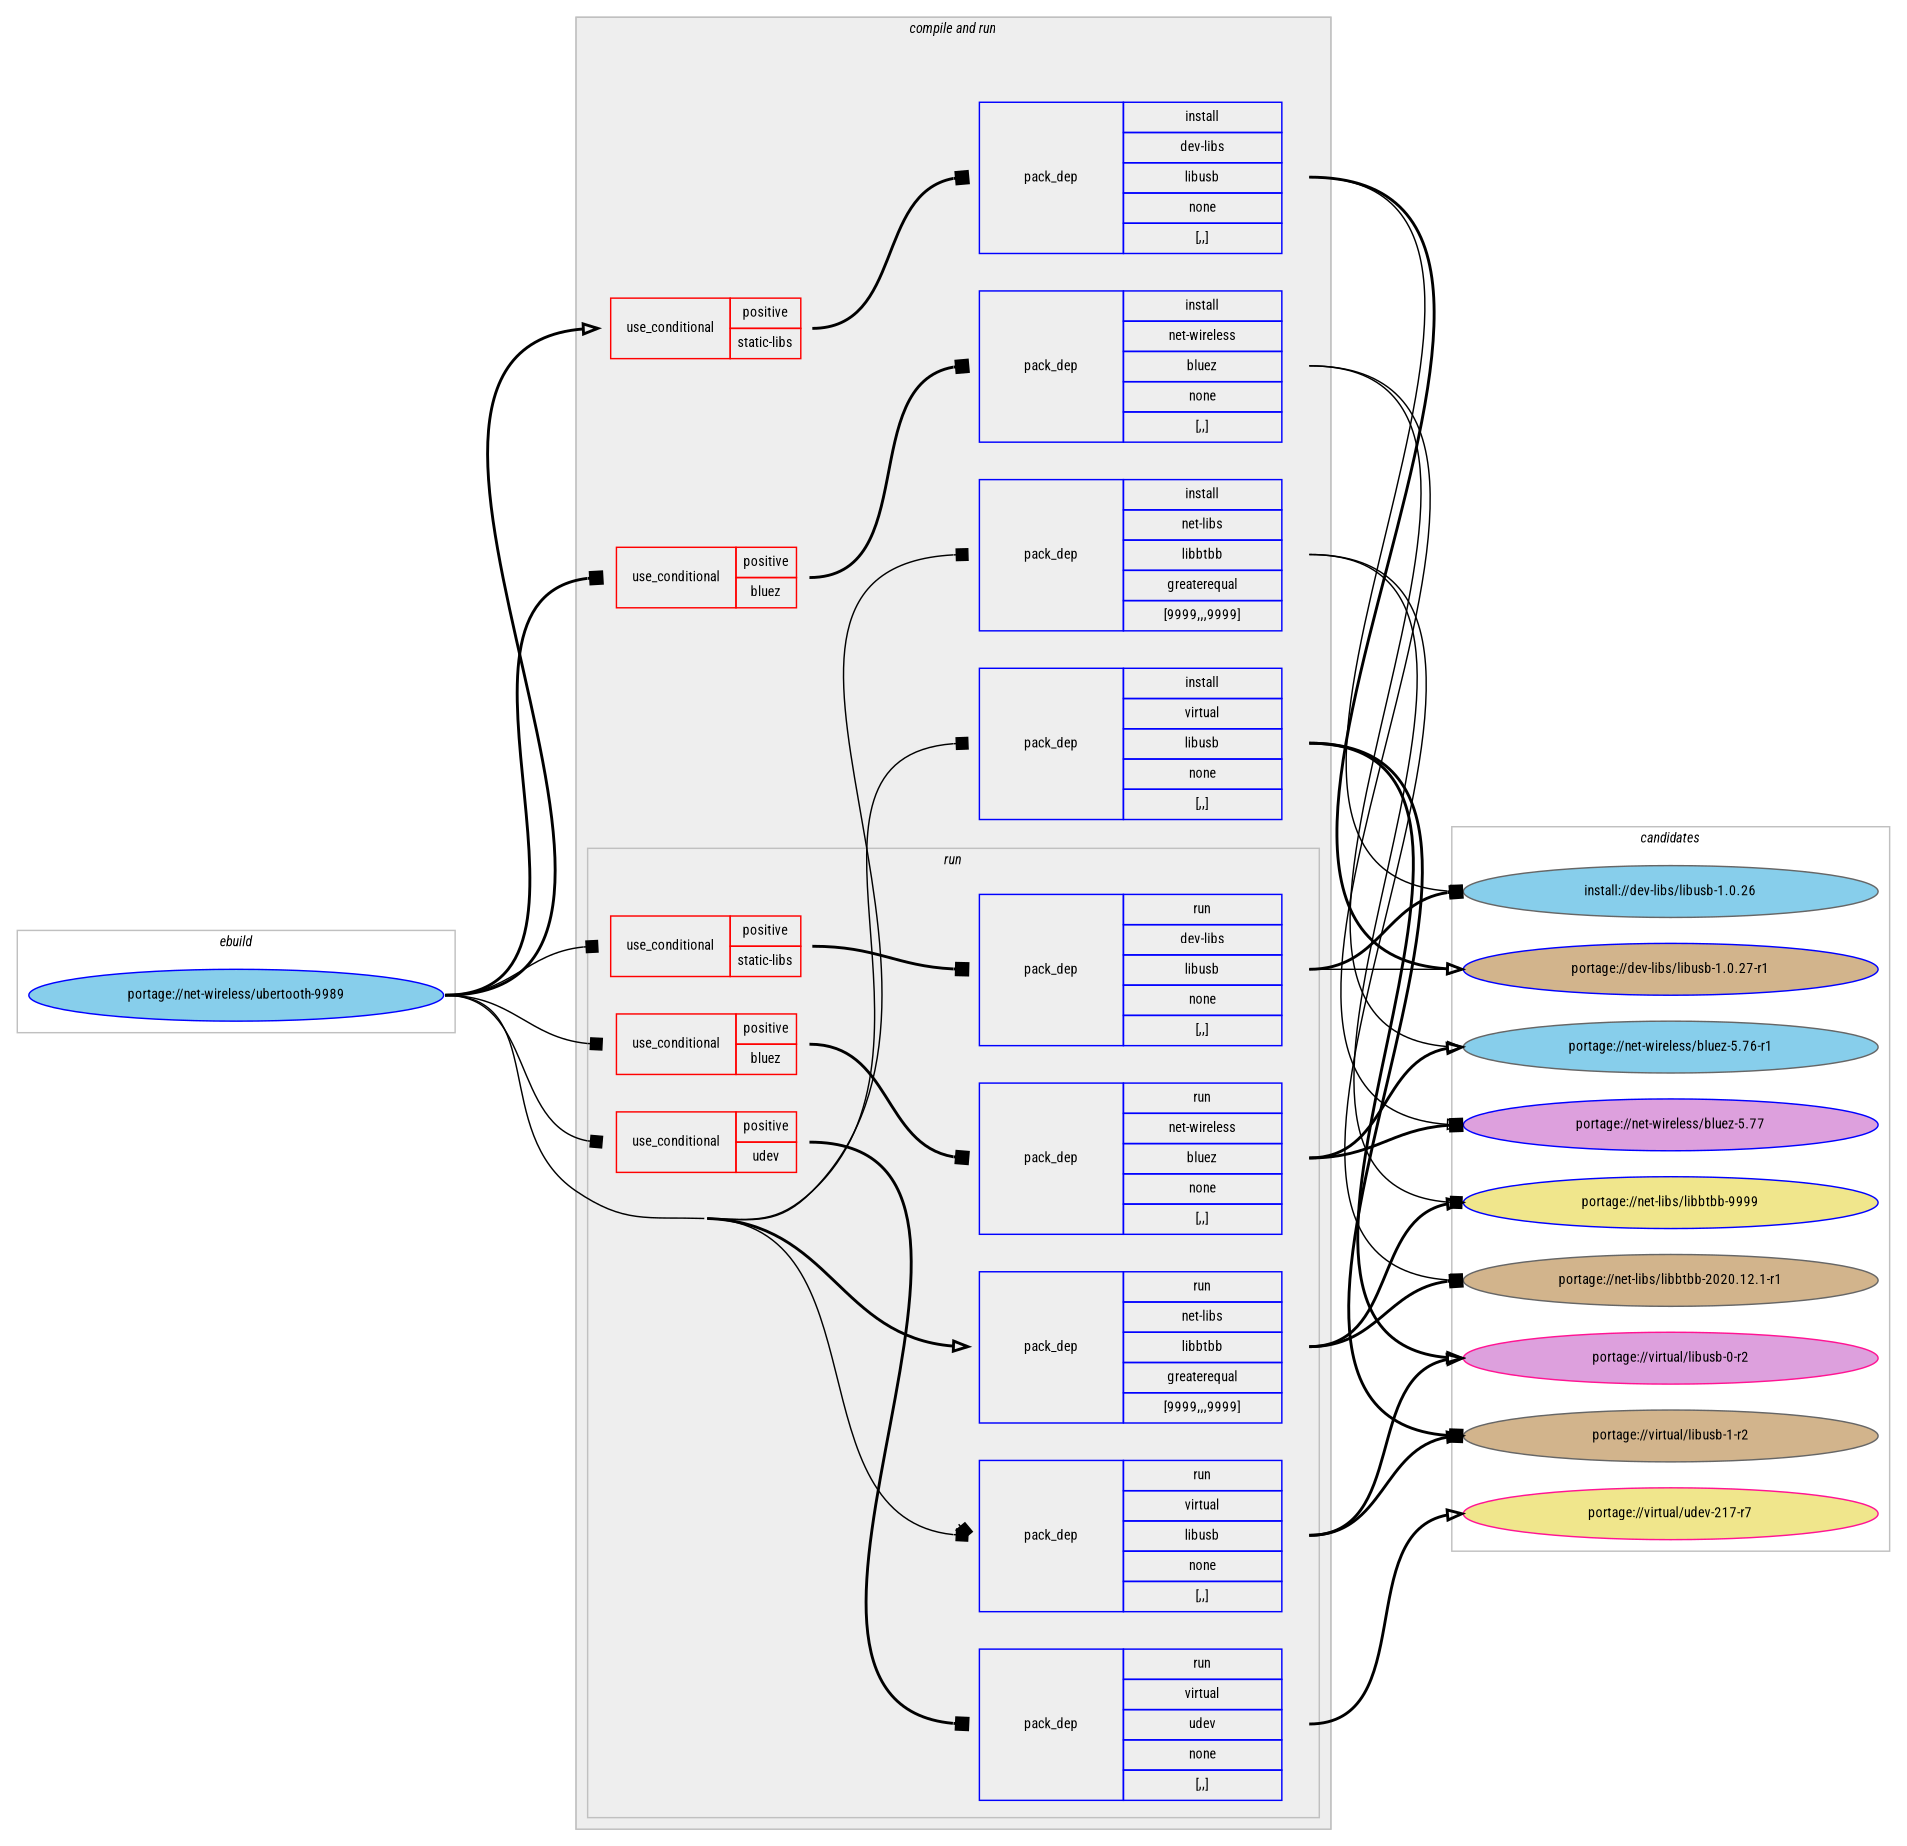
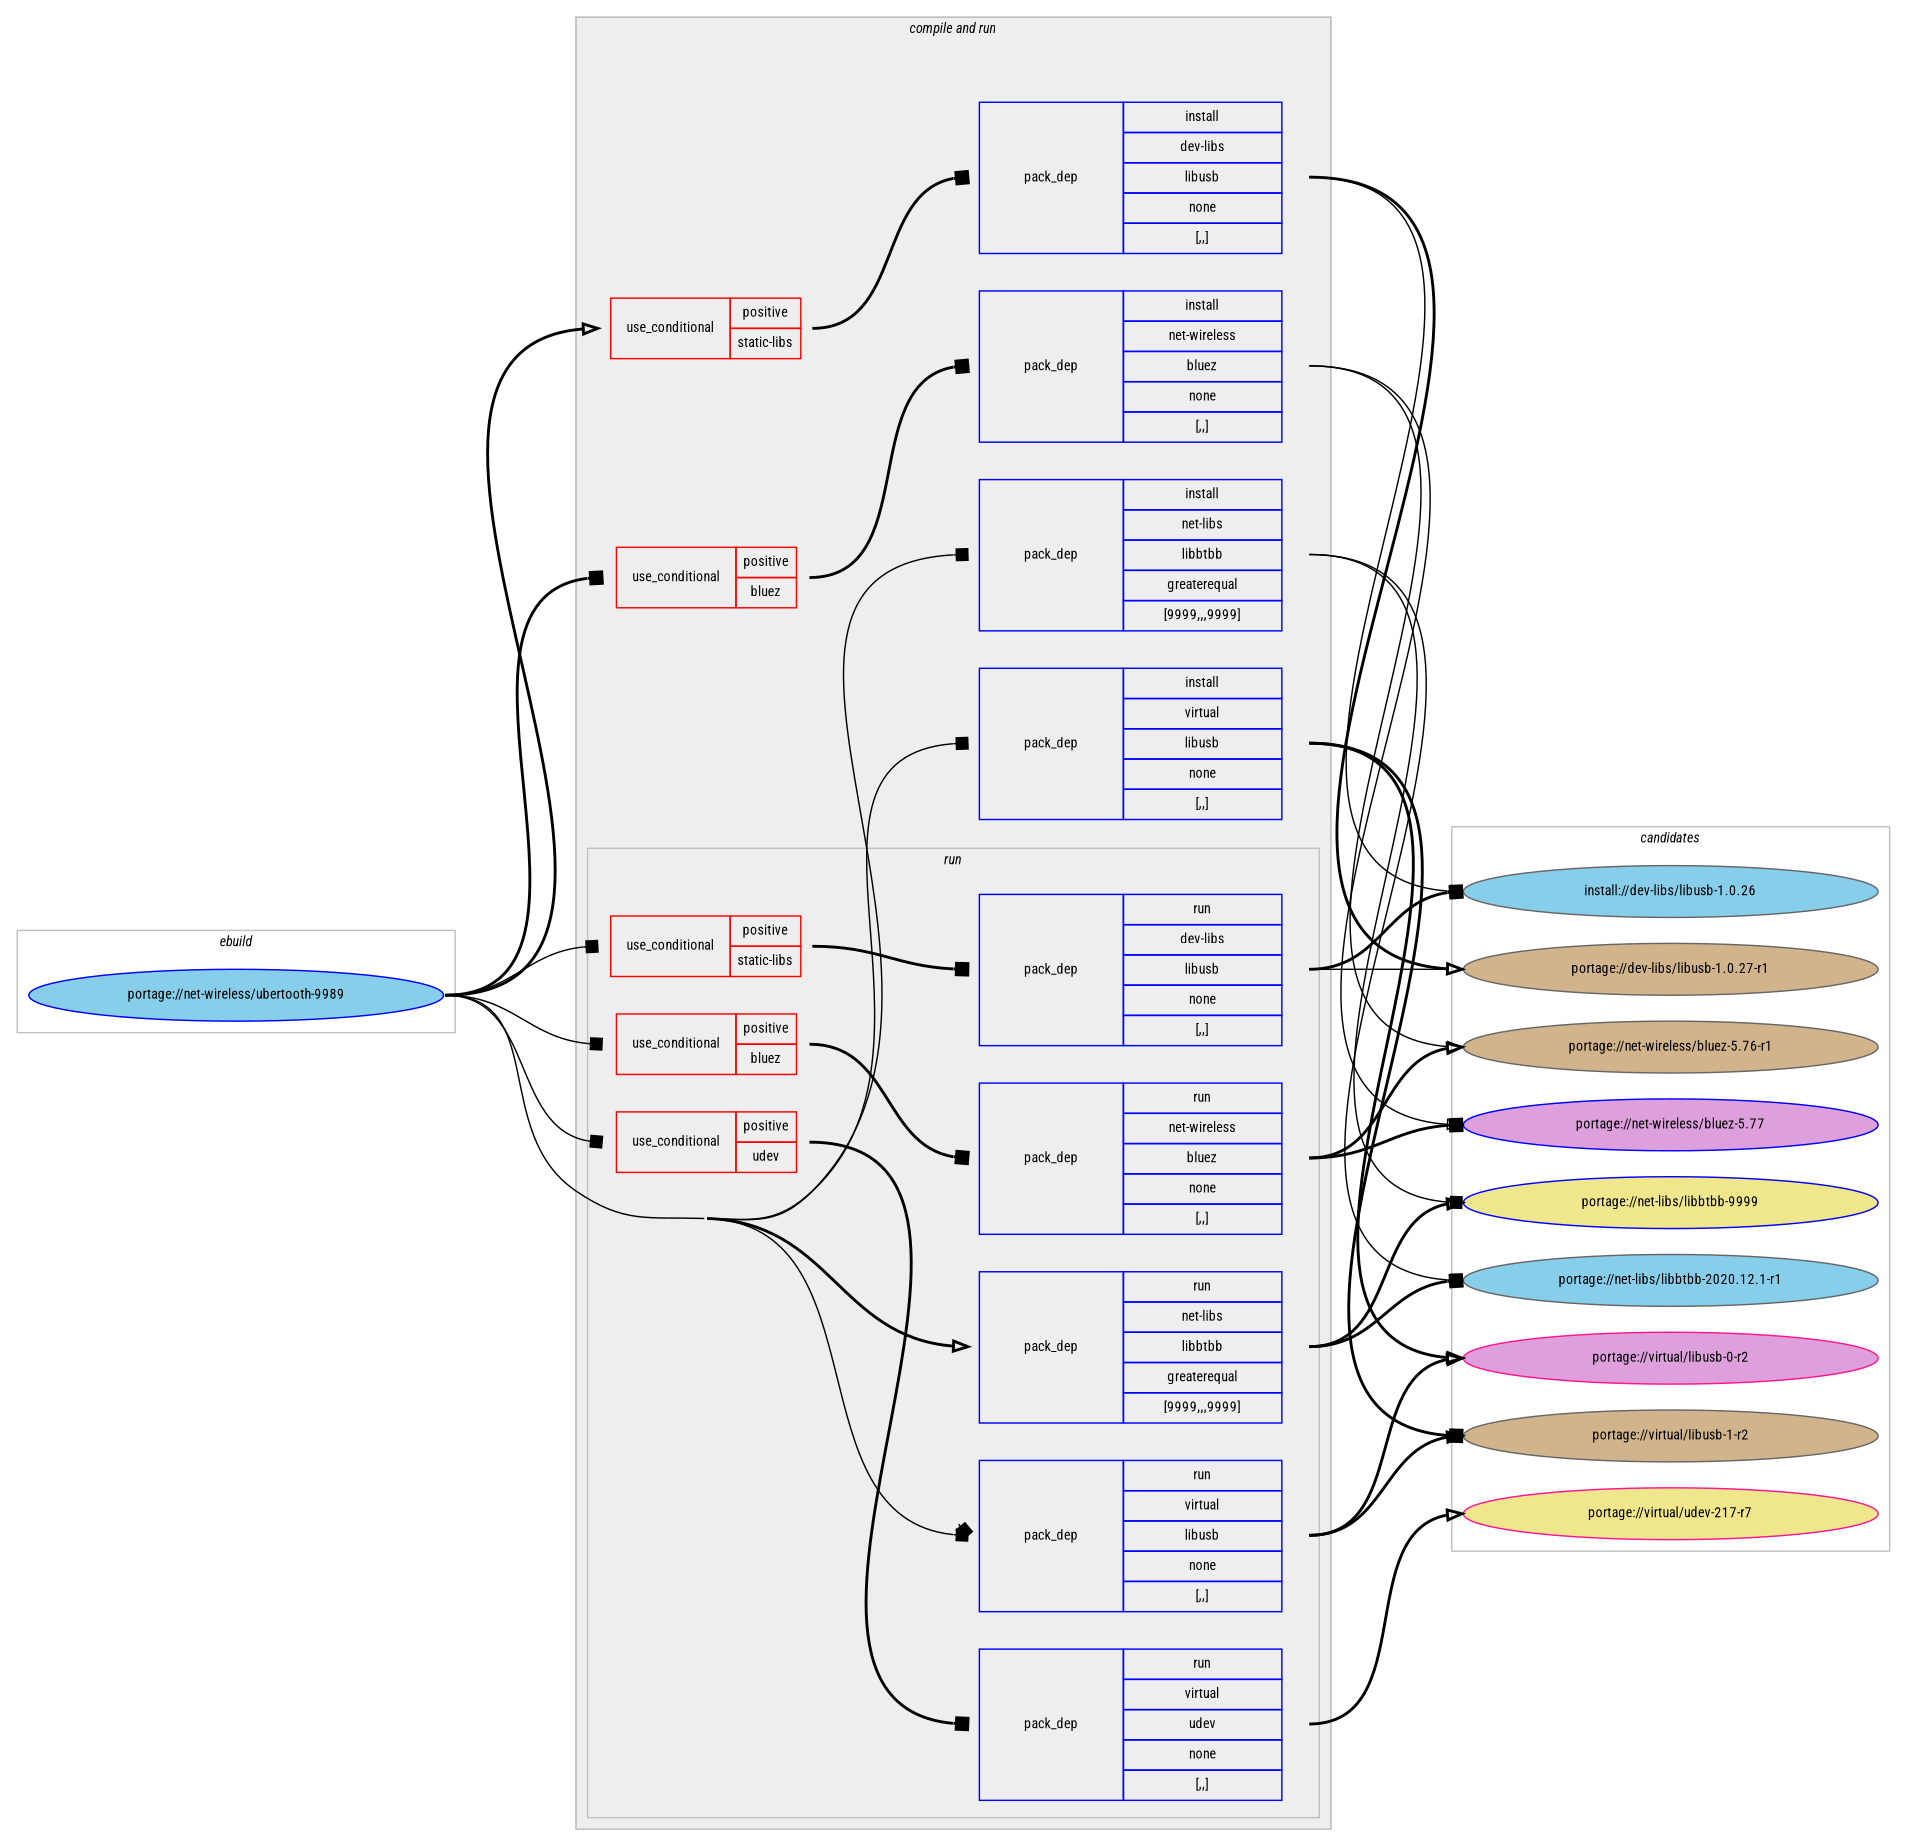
(1671, 969) -> (1671, 969)
(1671, 1047) -> (1671, 1047)
(1671, 1280) -> (1671, 1280)
